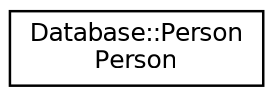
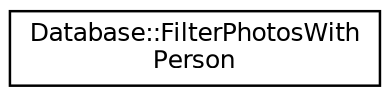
(137, 48) -> (195, 48)
